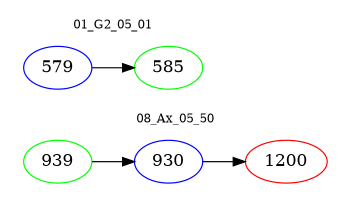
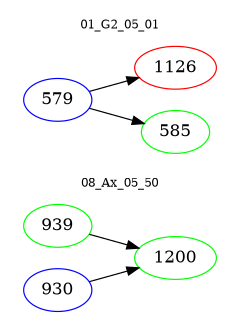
none -> (176, 68)
(107, 162) -> (108, 240)
(286, 162) -> (176, 258)
